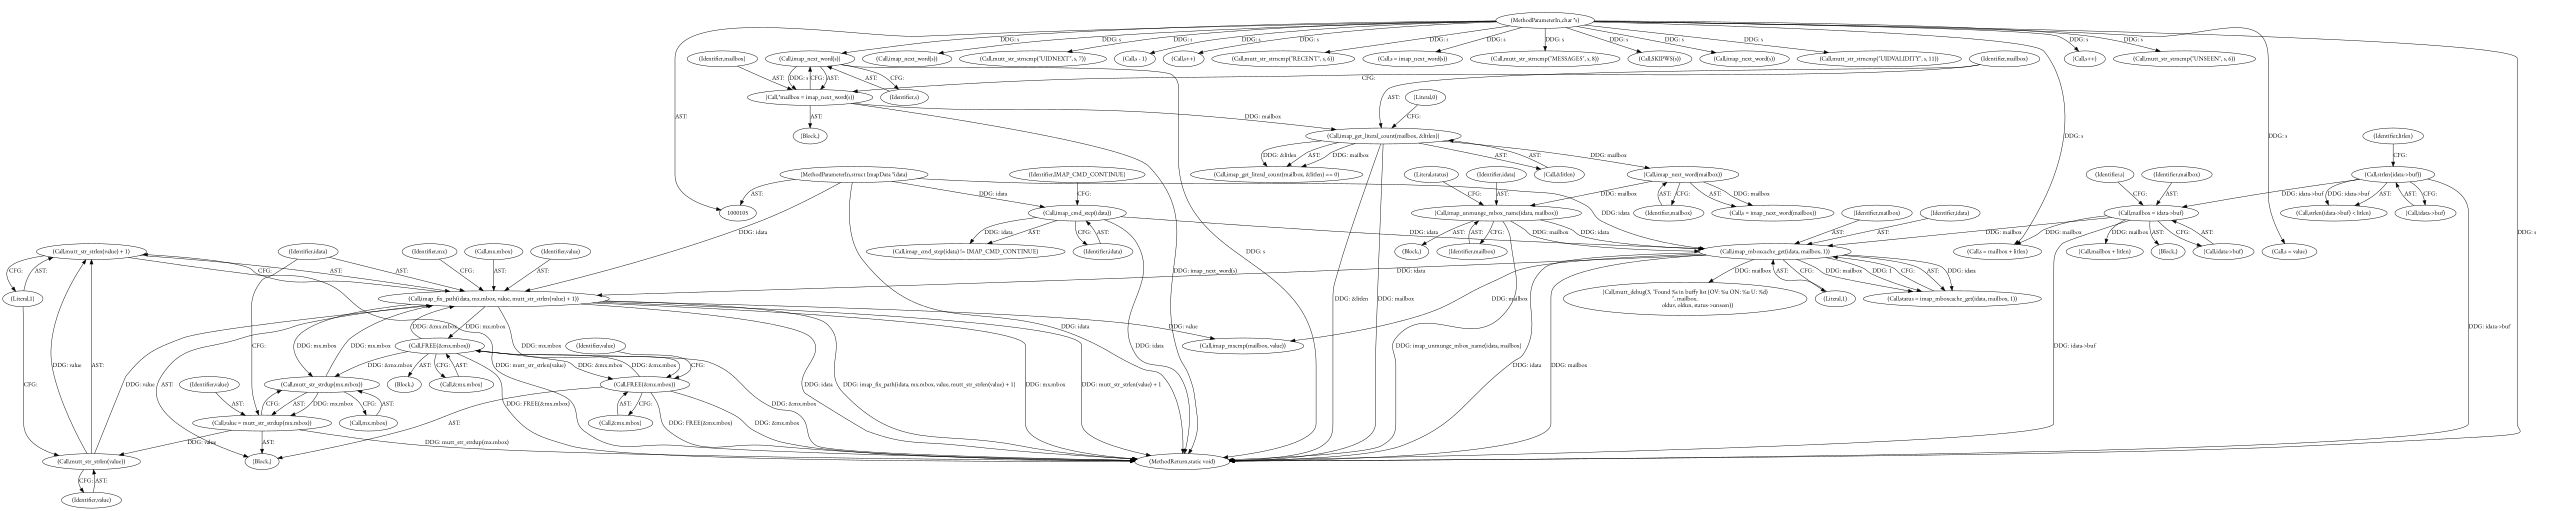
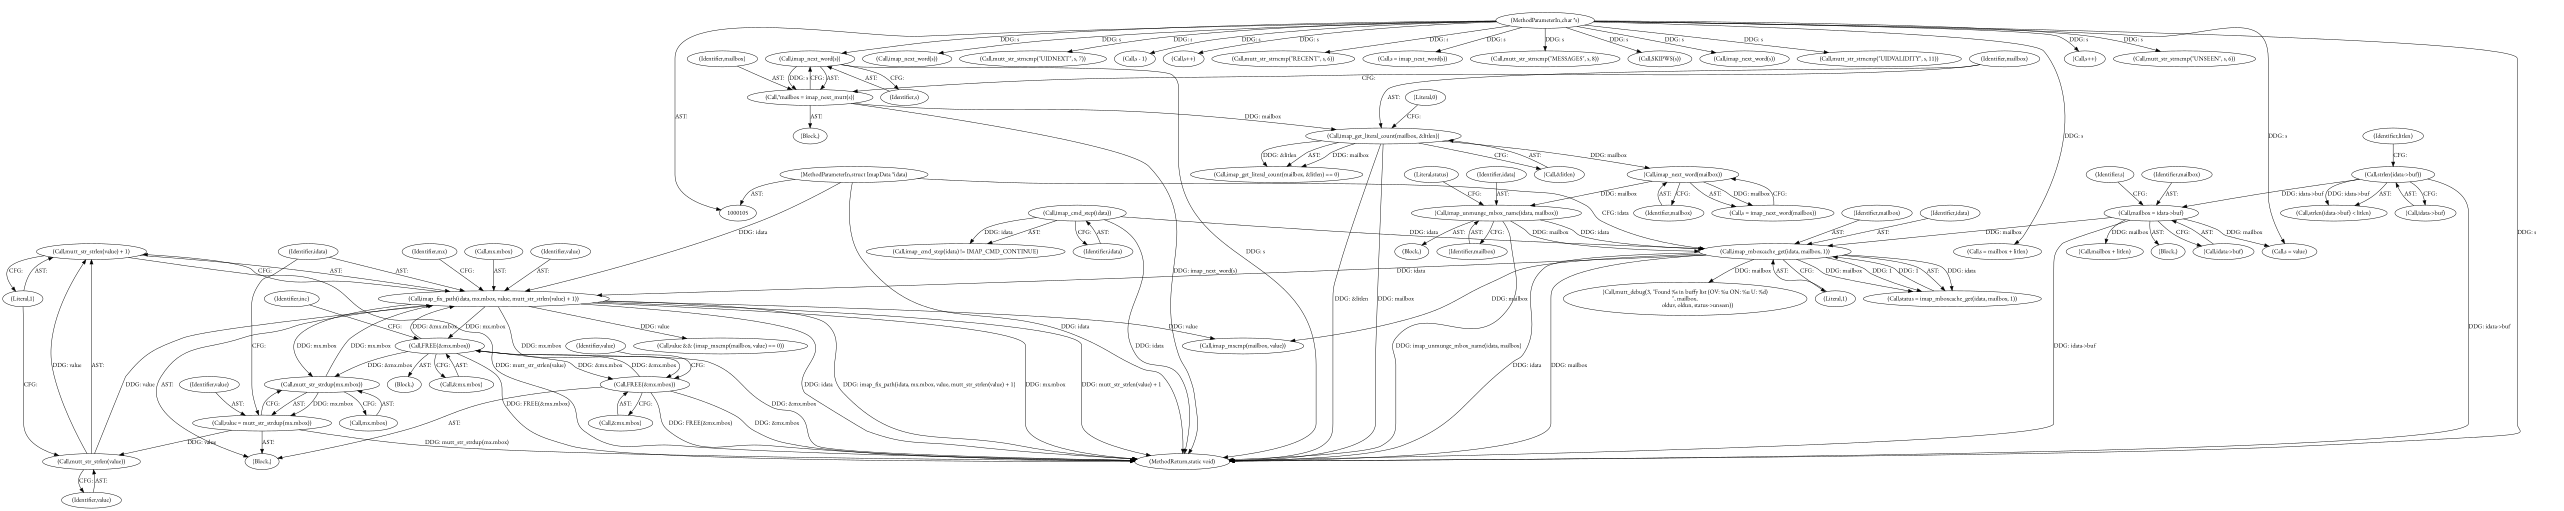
(810, 97) -> (810, 97)
(1502, 155) -> (1502, 155)
(1077, 175) -> none
none -> (1761, 185)
(966, 194) -> none
(1616, 213) -> (1616, 213)
(2053, 226) -> (2223, 234)
(1909, 271) -> (1909, 271)
none -> (292, 299)
none -> (721, 346)
